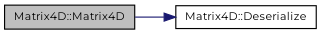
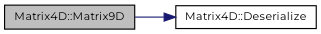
(70, 17) -> (70, 17)
